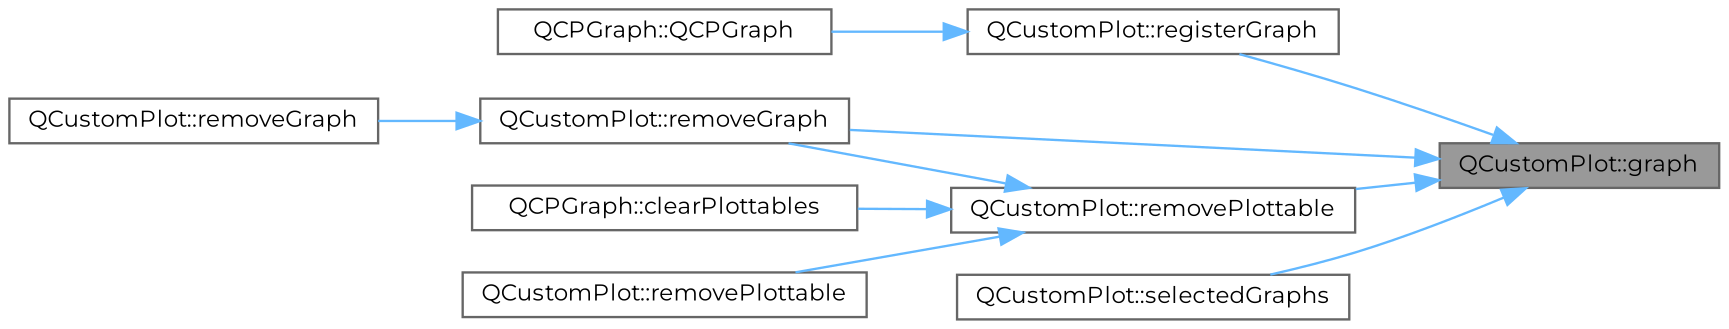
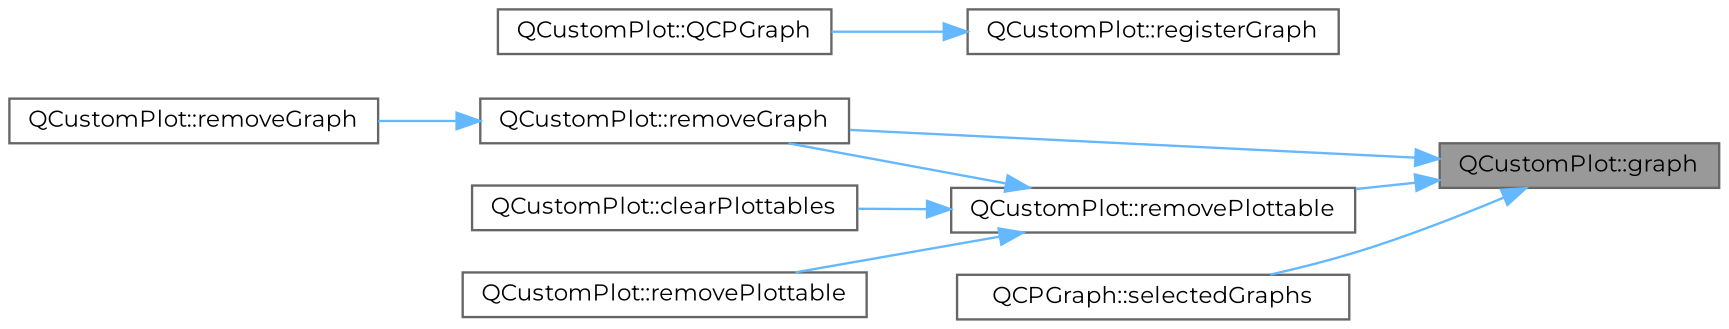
(665, 32) -> (665, 32)
(1367, 92) -> none
(665, 208) -> (665, 208)
(1153, 297) -> (1153, 297)
